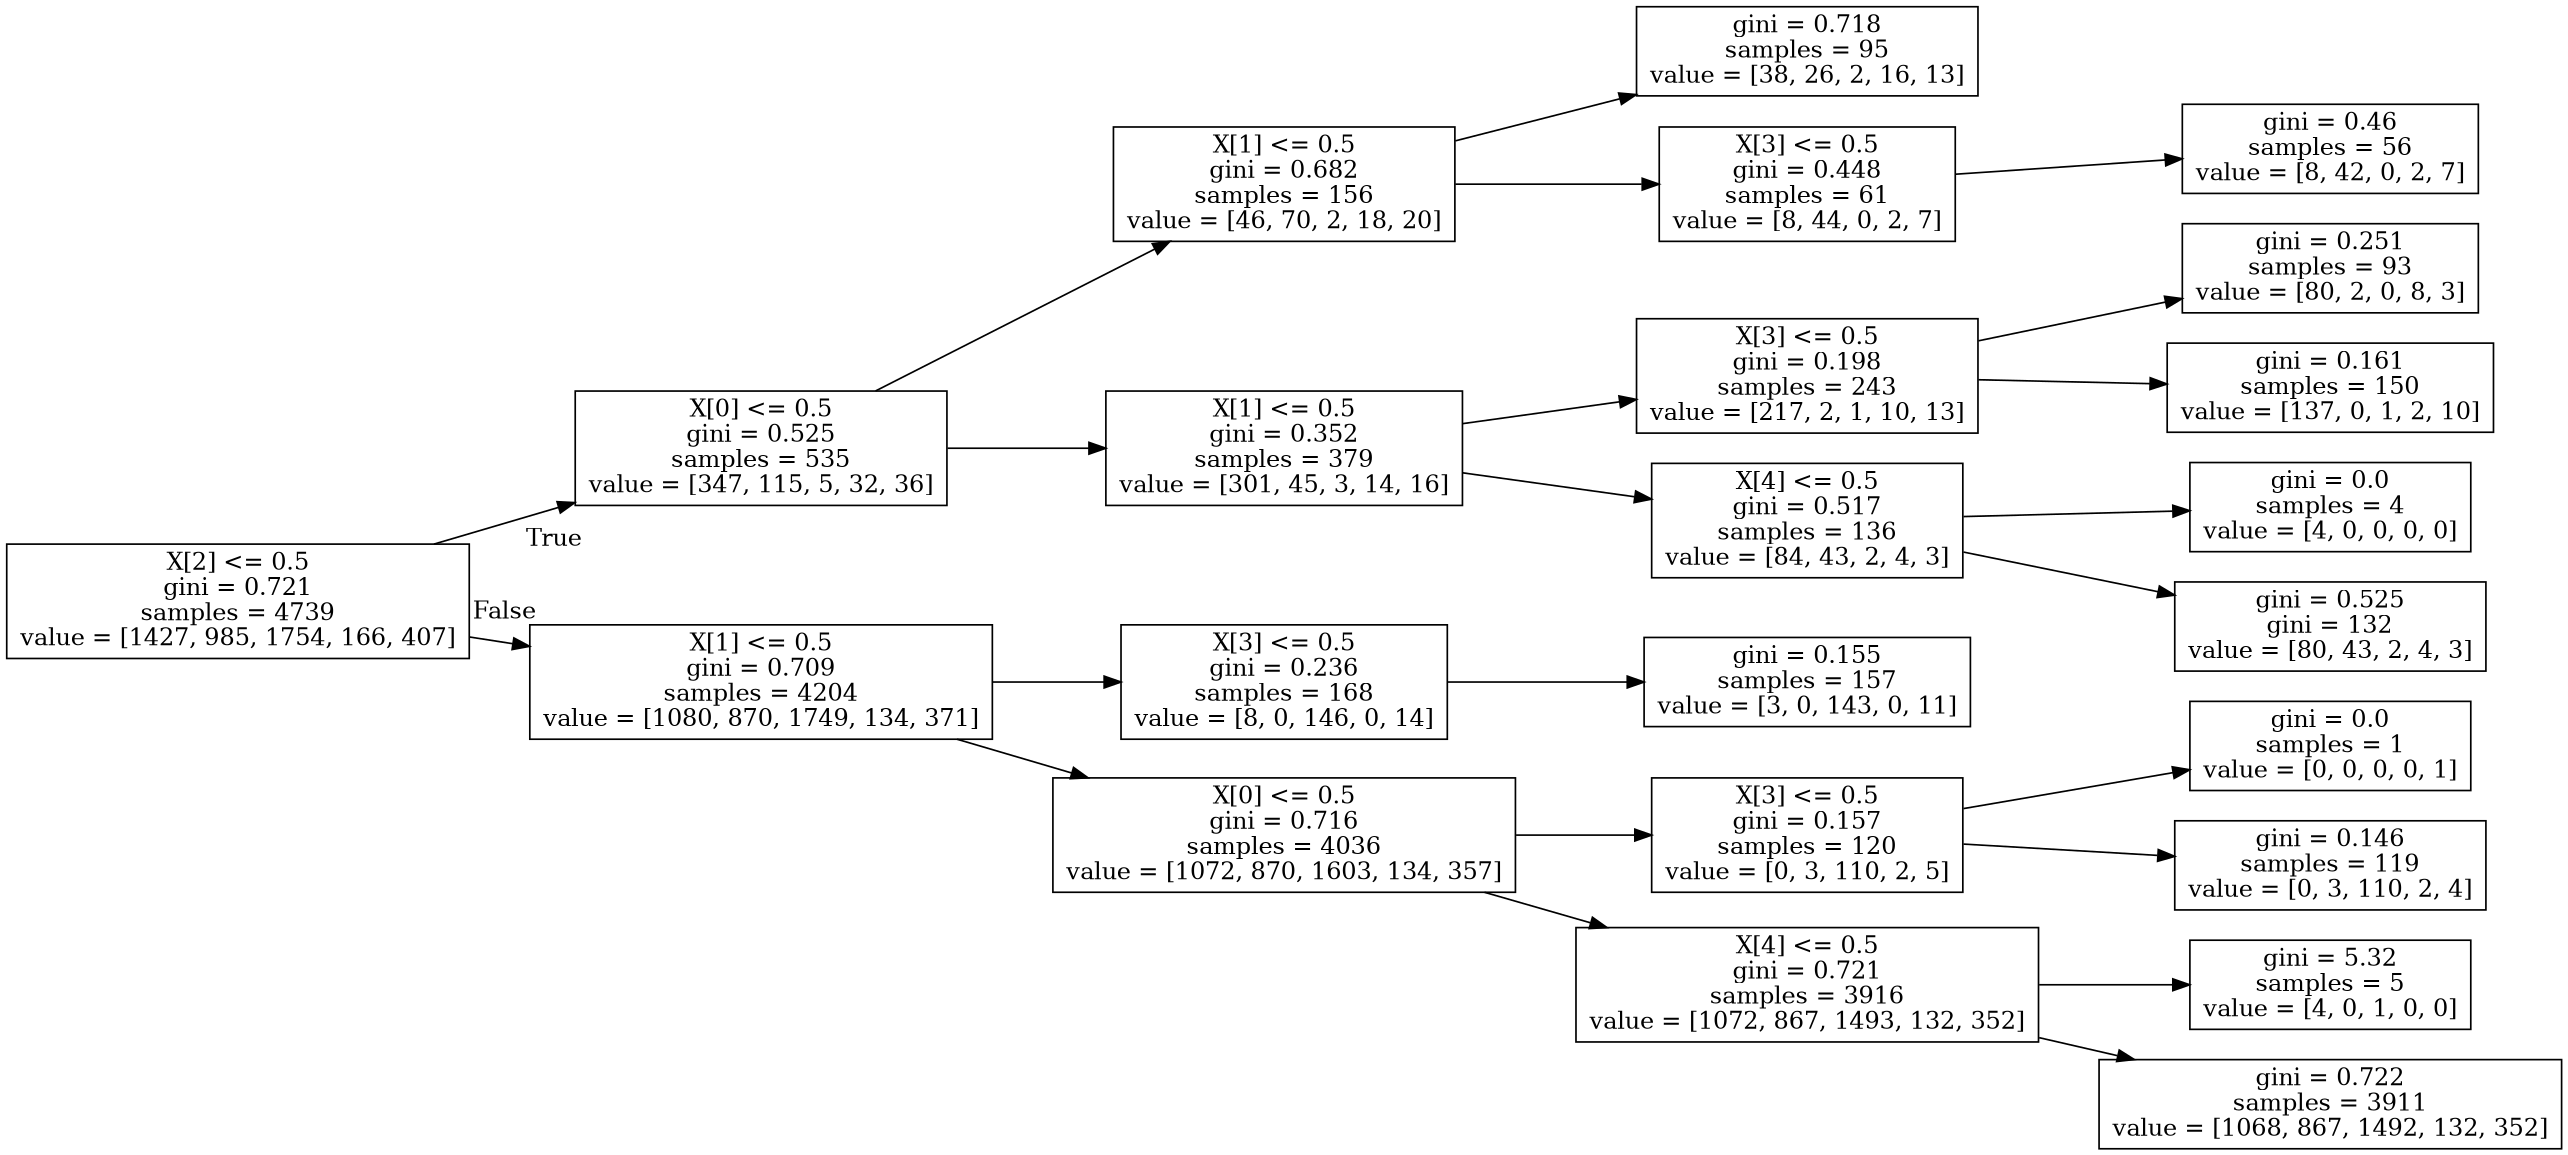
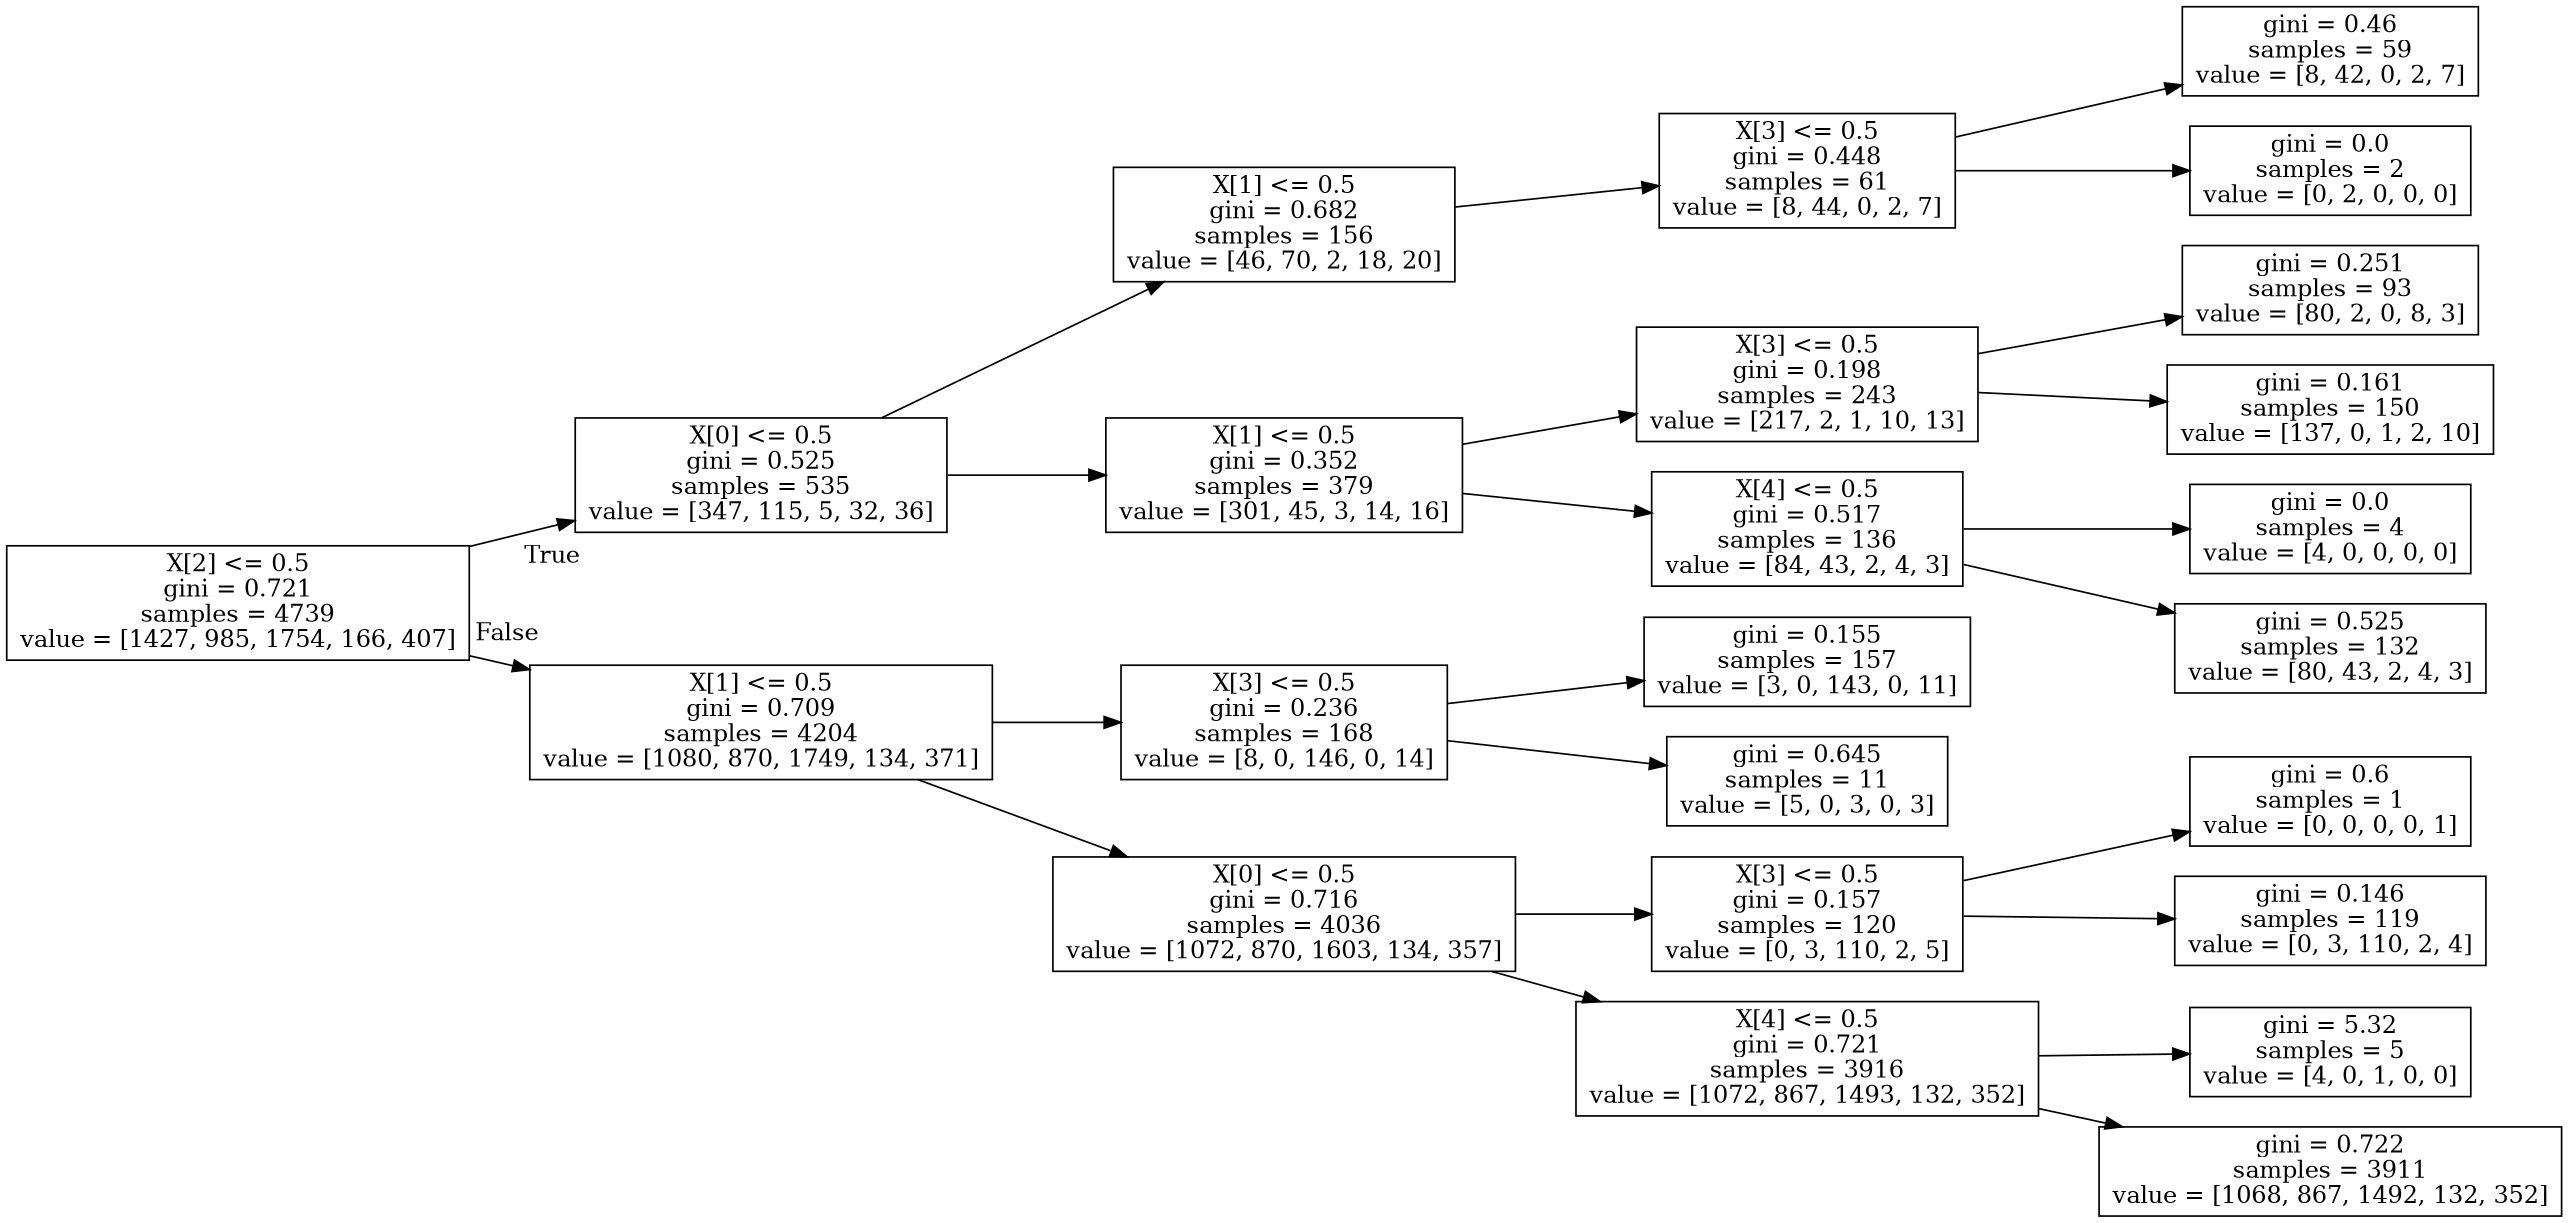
(1807, 51) -> none
(2330, 149) -> (2330, 51)
none -> (2330, 171)
(2330, 627) -> (2330, 648)
(2330, 746) -> (2330, 801)
none -> (1807, 781)
